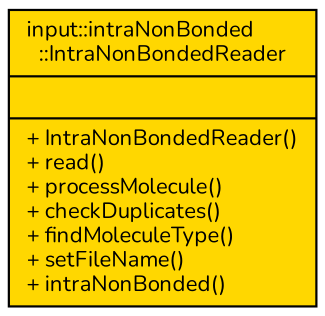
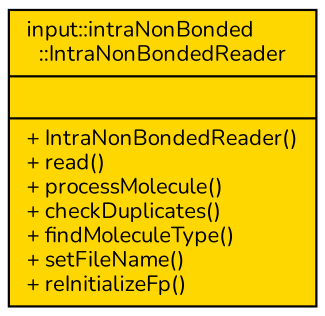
(127, 284) -> (107, 284)
